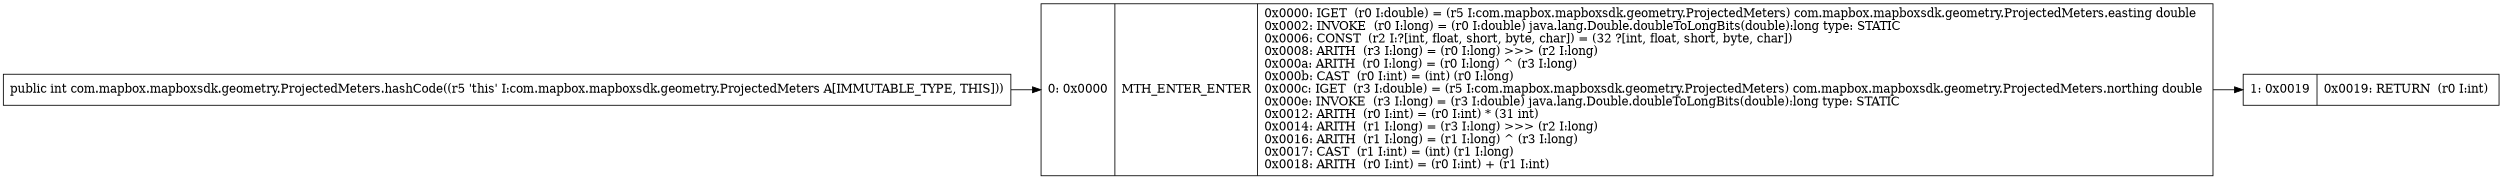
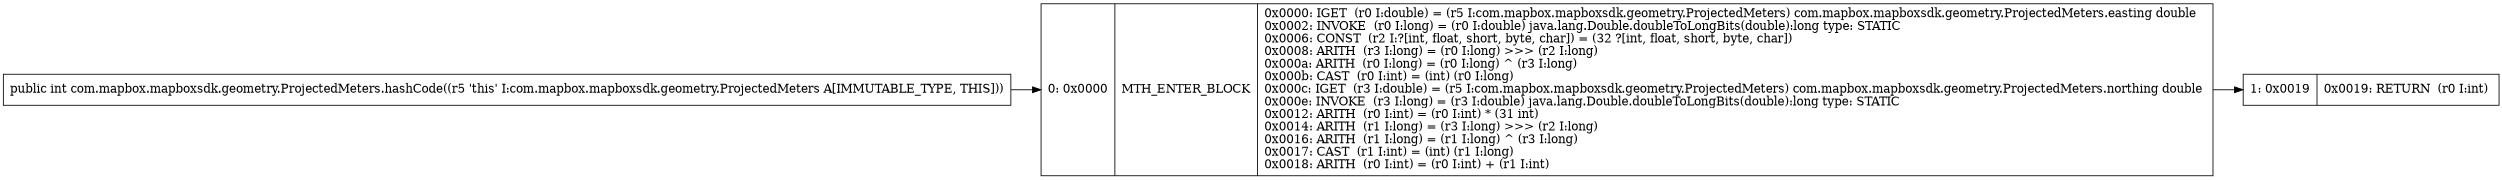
(1186, 89) -> (1186, 89)
